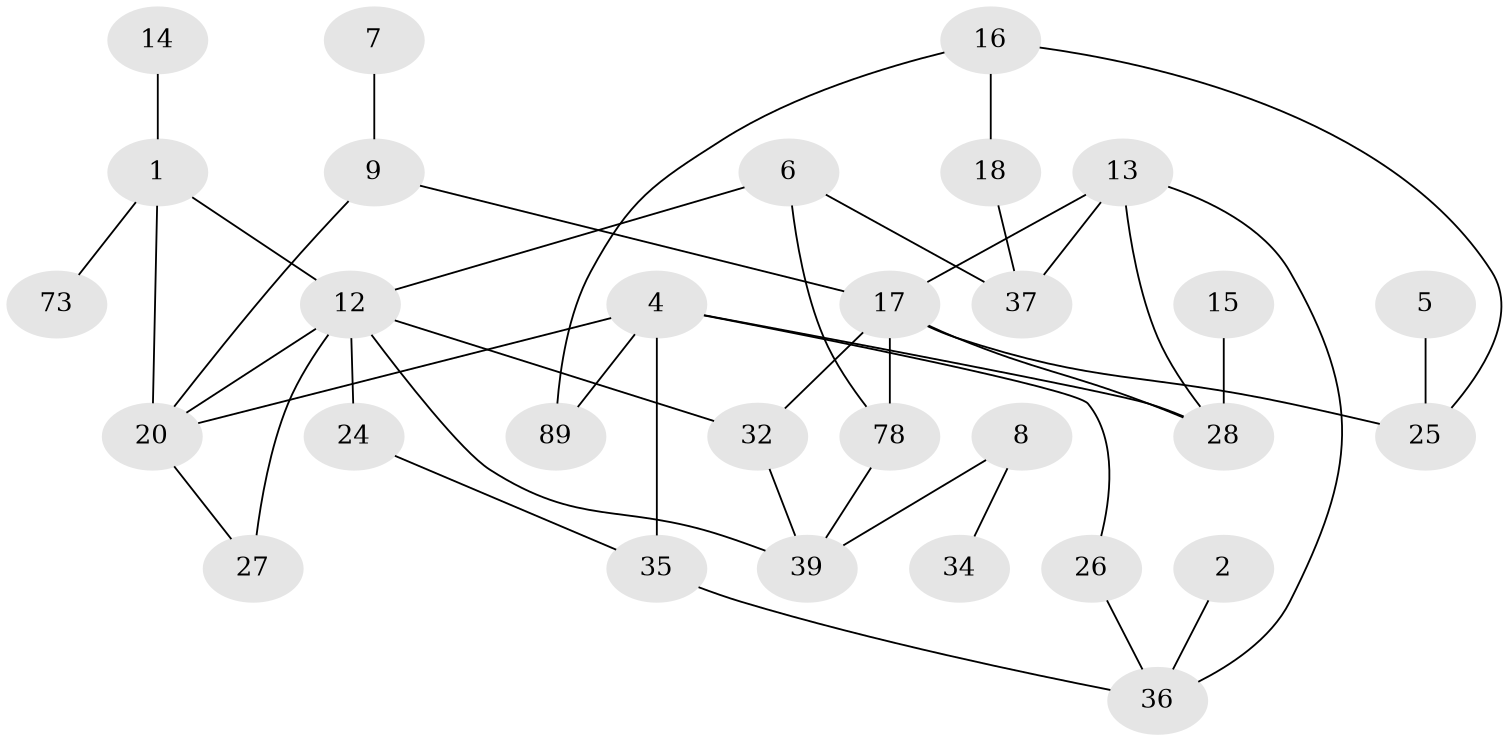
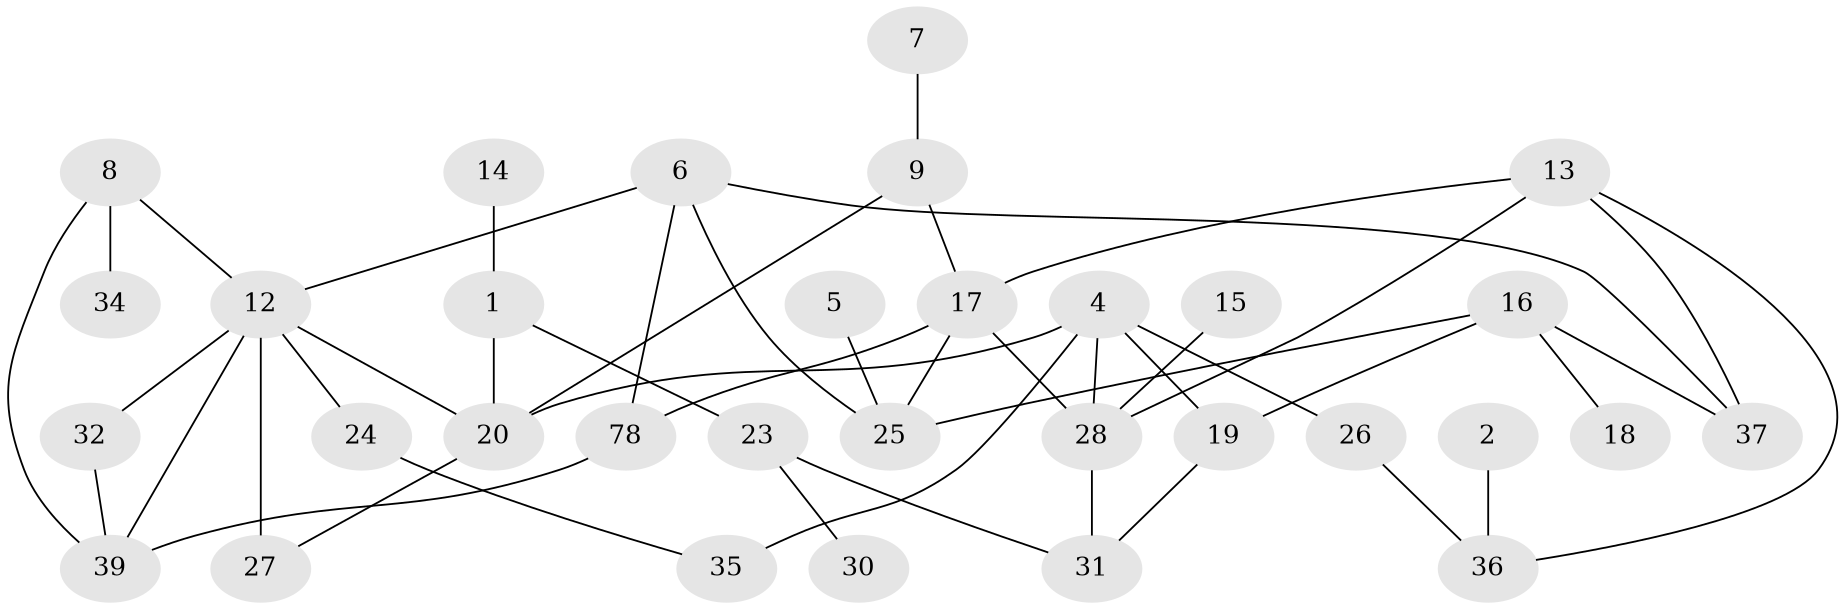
(1003, 227) -> (1635, 371)
(254, 239) -> (186, 239)
(57, 305) -> (758, 437)
none -> (757, 322)
(824, 370) -> none
(556, 437) -> (1224, 437)
none -> (859, 569)
none -> (1092, 569)
(903, 645) -> none
